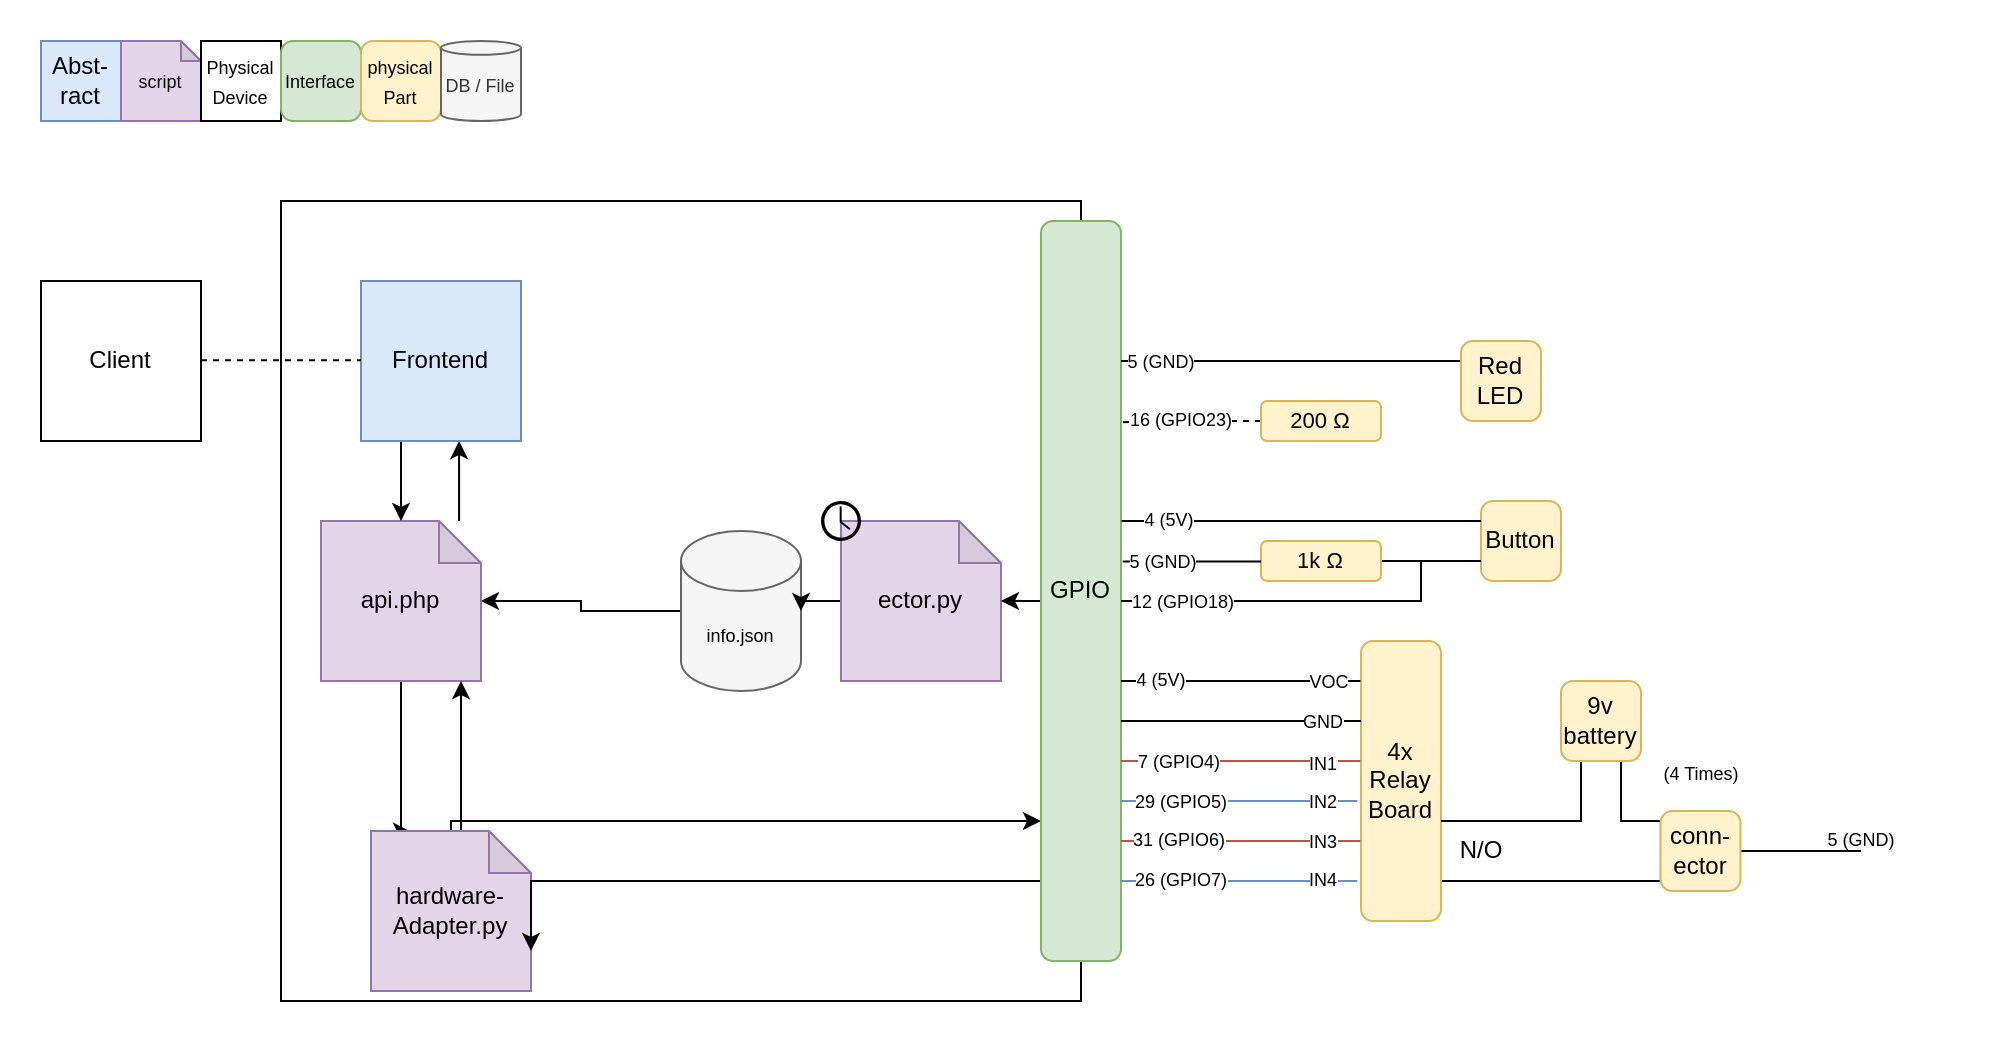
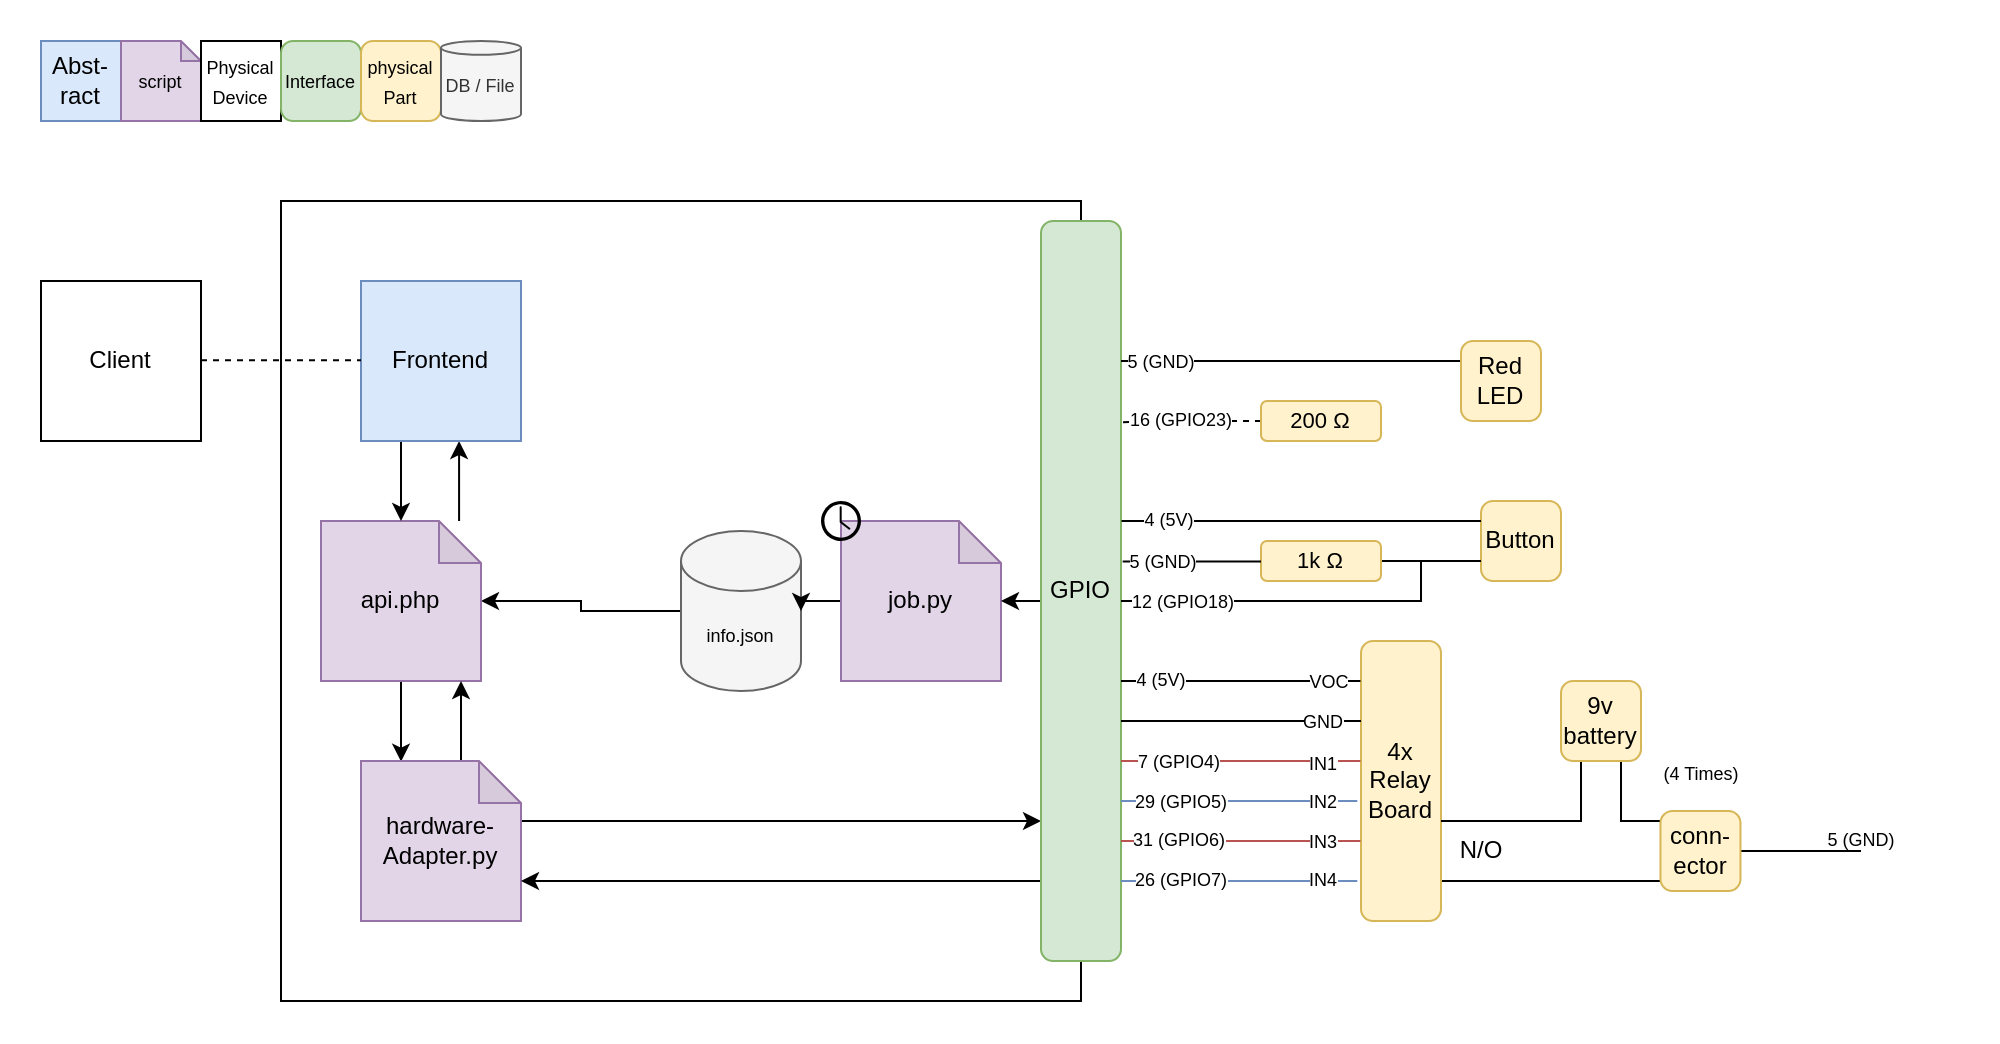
(921, 601) -> (921, 601)
(451, 911) -> (441, 841)
